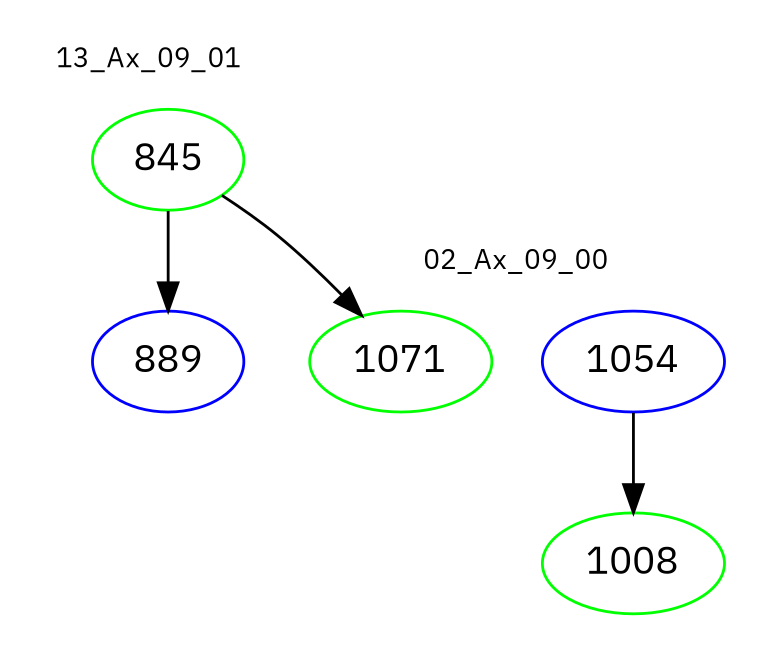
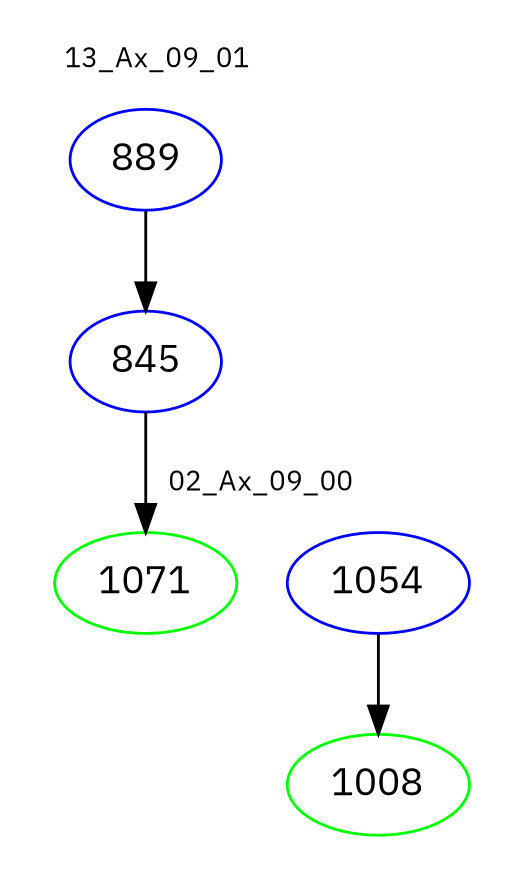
(168, 160) -> (146, 362)
(168, 247) -> (146, 247)
